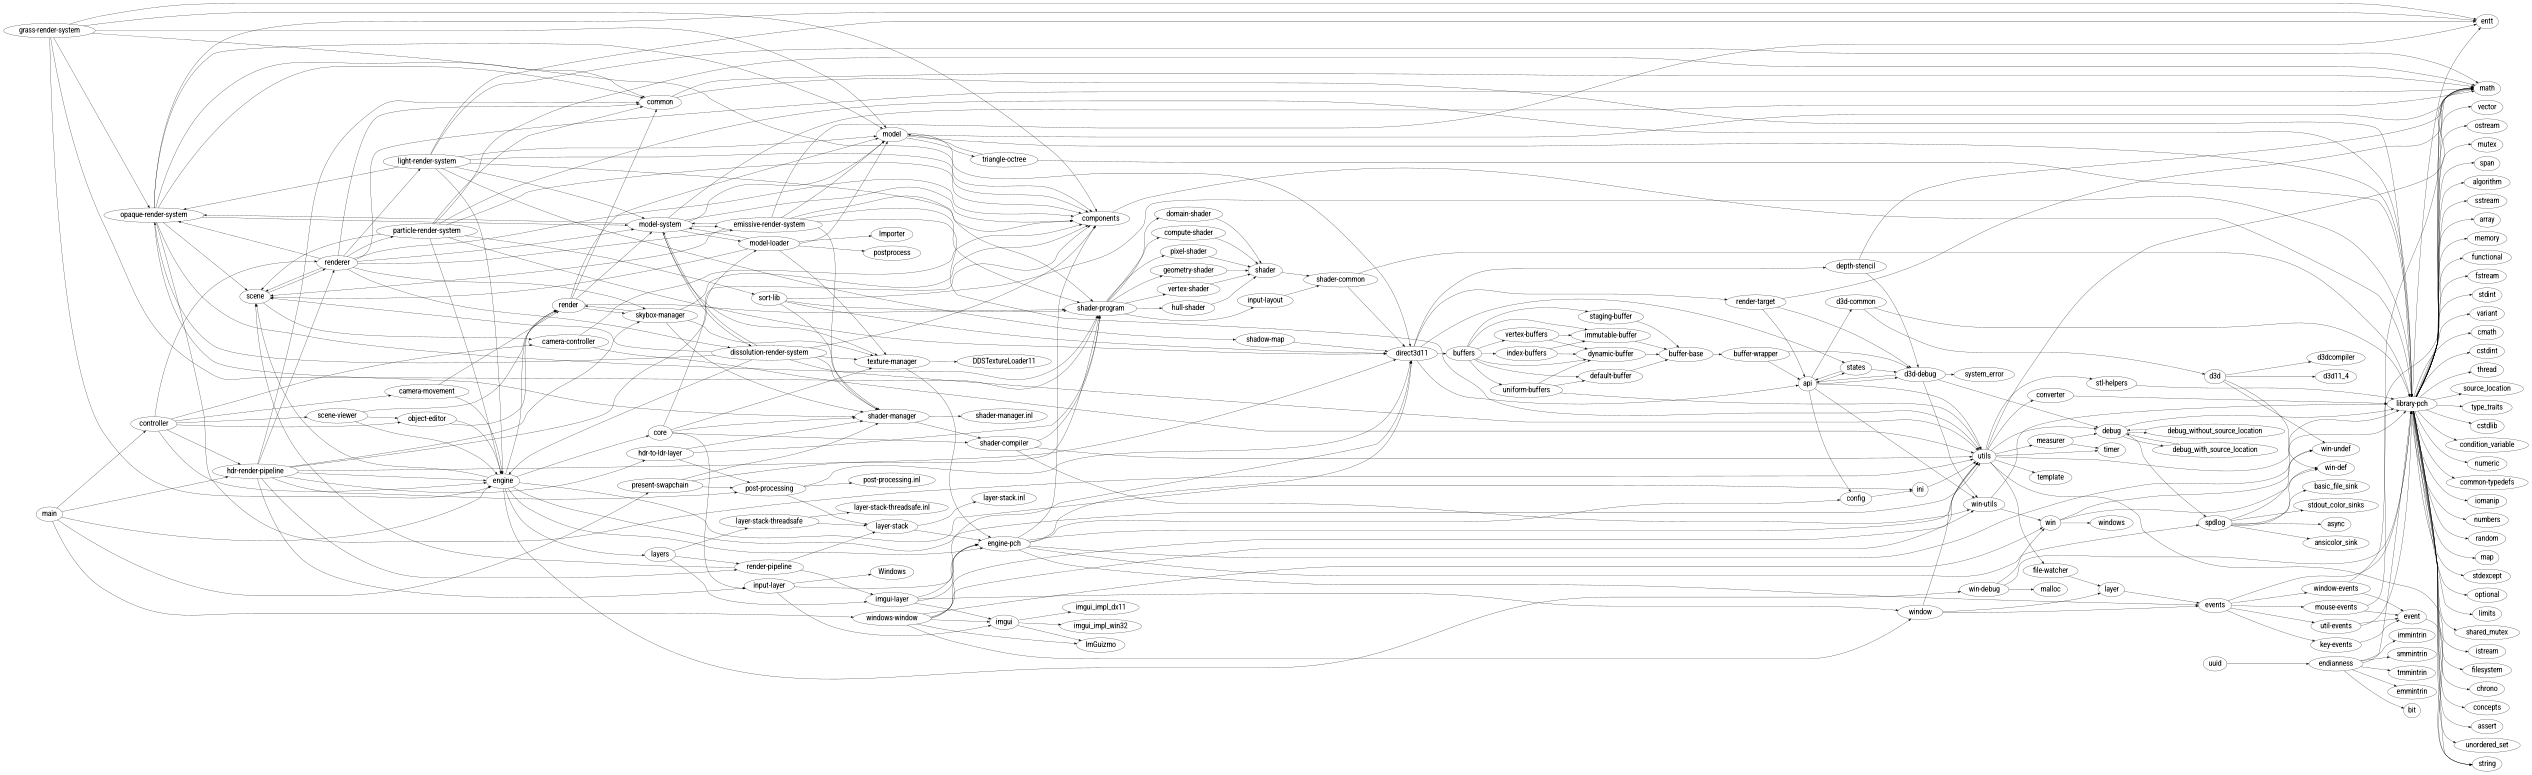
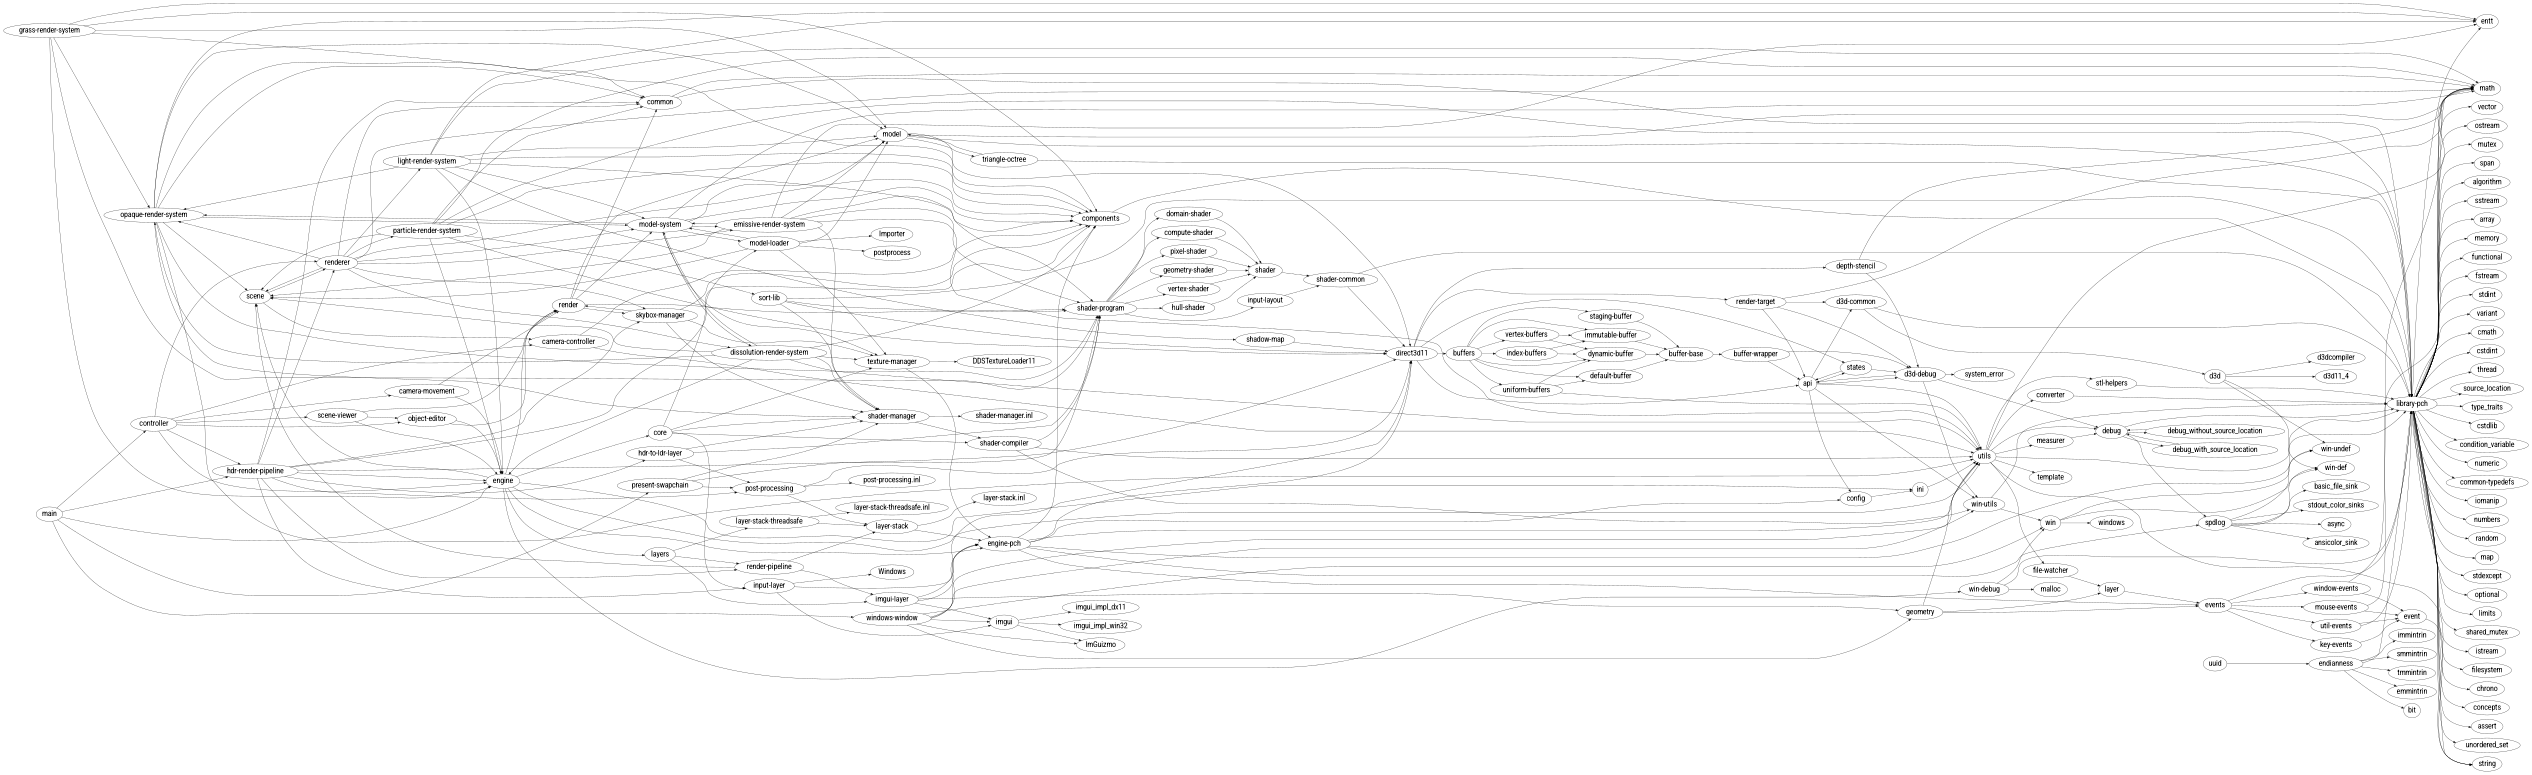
none -> (1805, 302)
(2112, 450) -> none
(1920, 612) -> (1920, 612)
